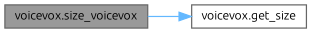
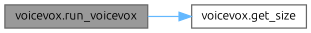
(76, 16) -> (76, 16)
